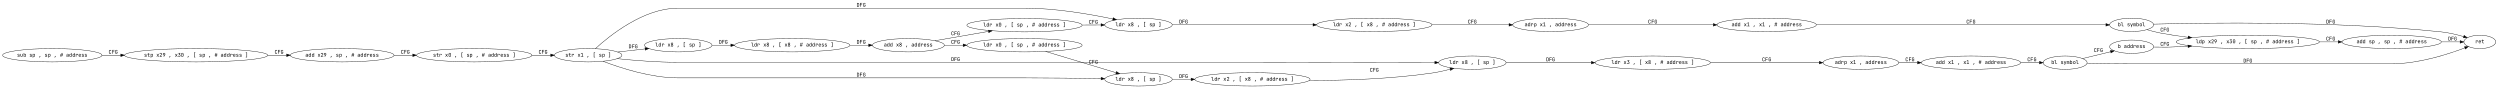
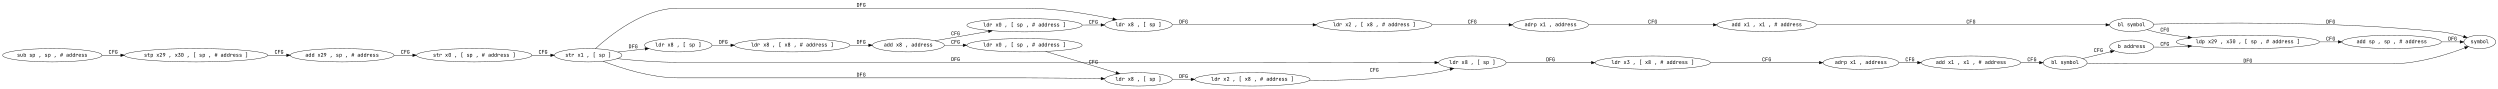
(2480, 42) -> (2480, 42)
